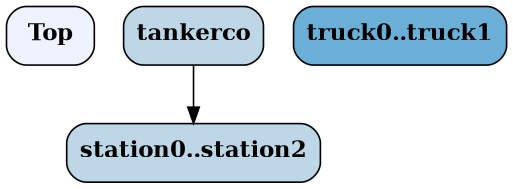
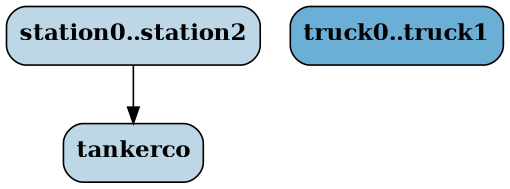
(50, 36) -> none
(194, 86) -> (133, 86)
